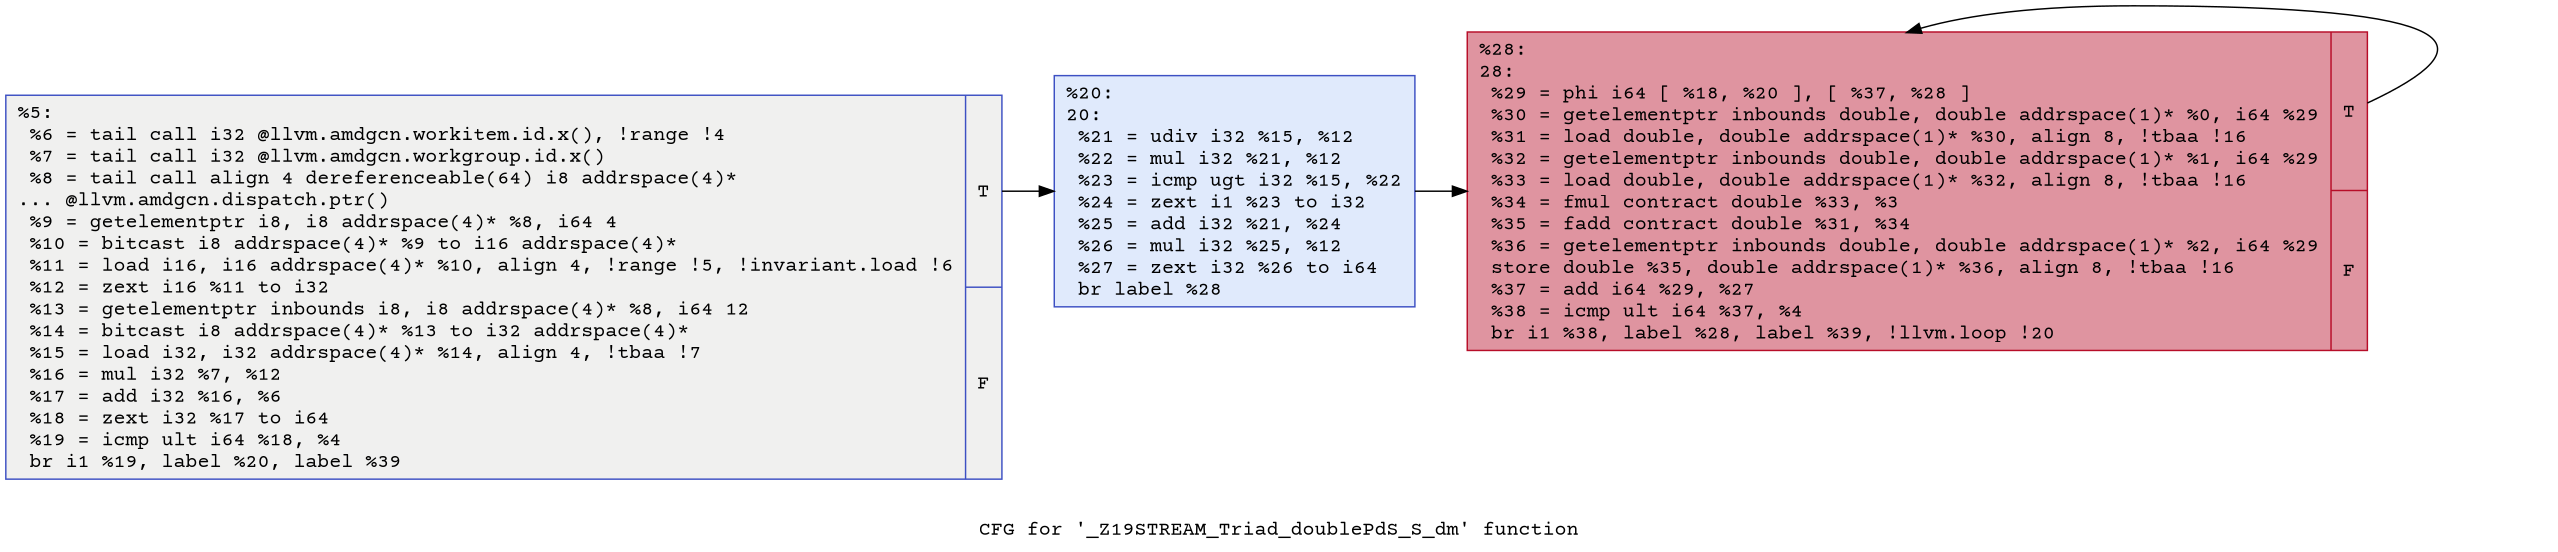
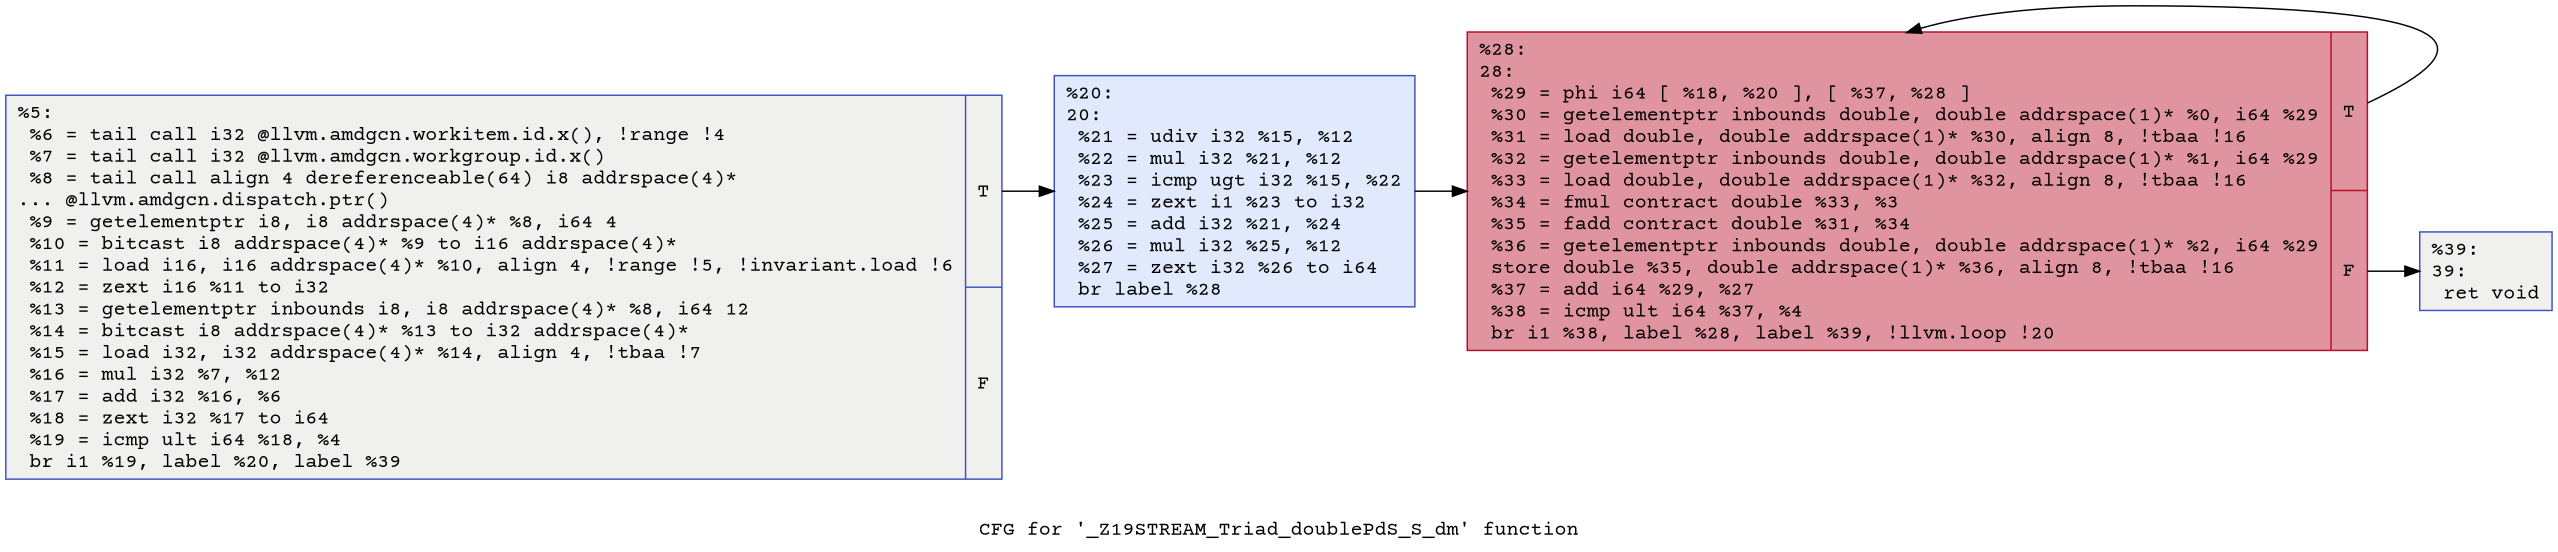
none -> (2486, 271)
